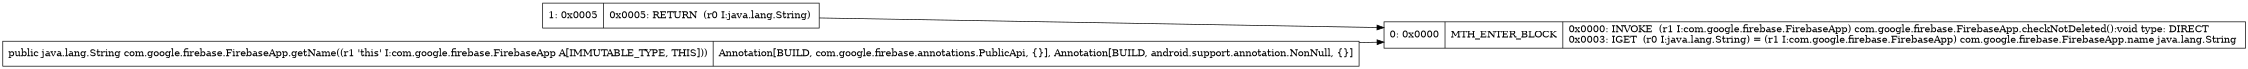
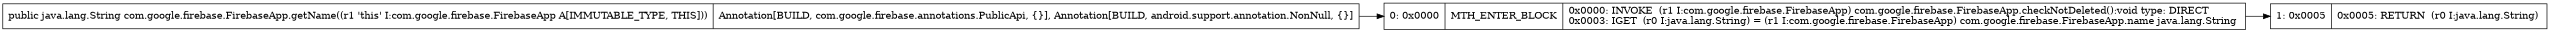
(1098, 23) -> (2254, 16)
